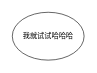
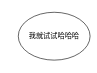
(48, 36) -> (54, 36)
